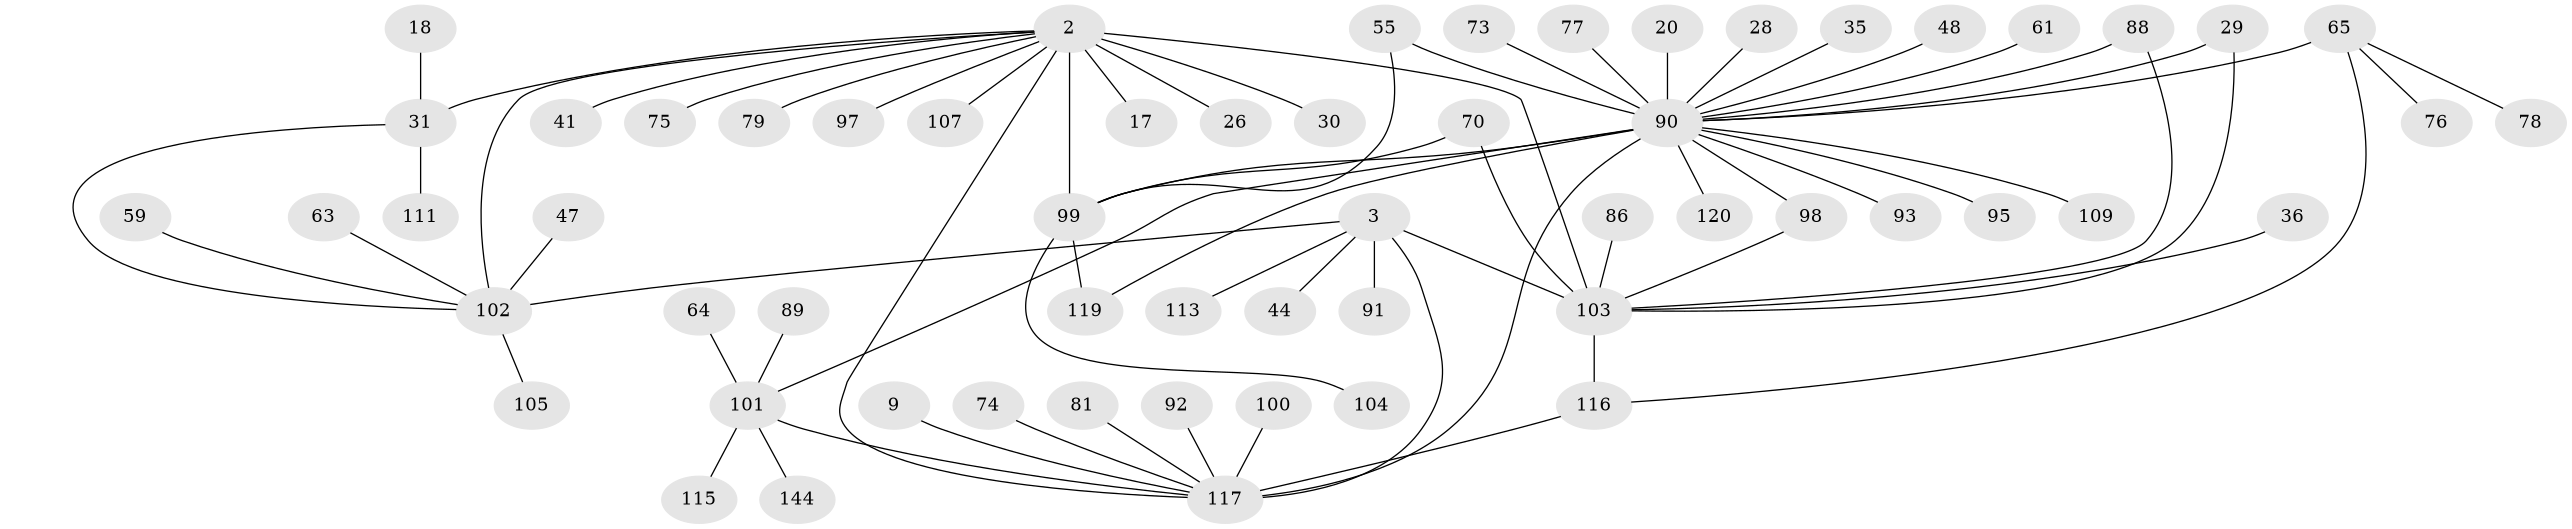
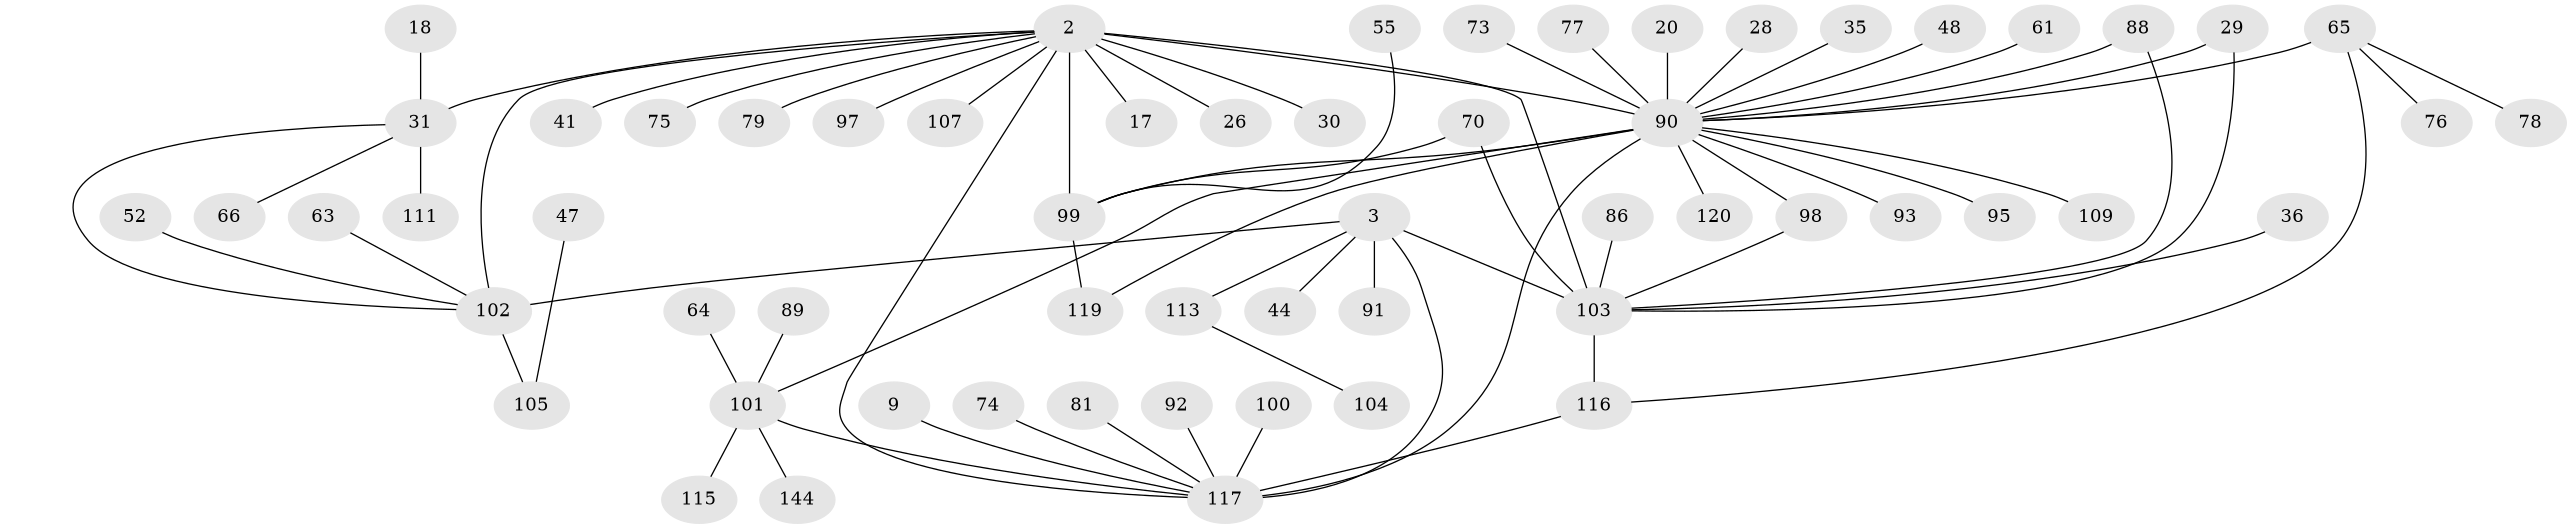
(1522, 83) -> (1370, 69)
(135, 217) -> (135, 217)
none -> (230, 217)
(531, 264) -> (550, 311)
(1135, 367) -> (1277, 358)
